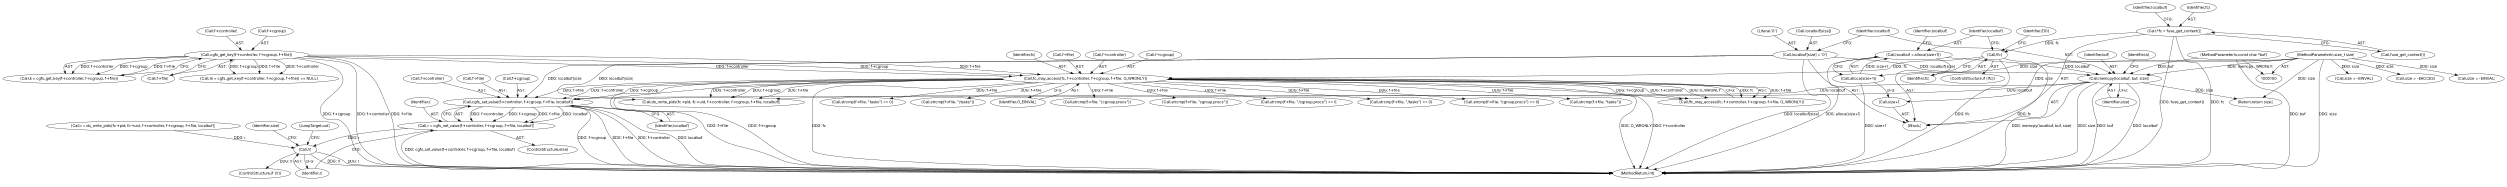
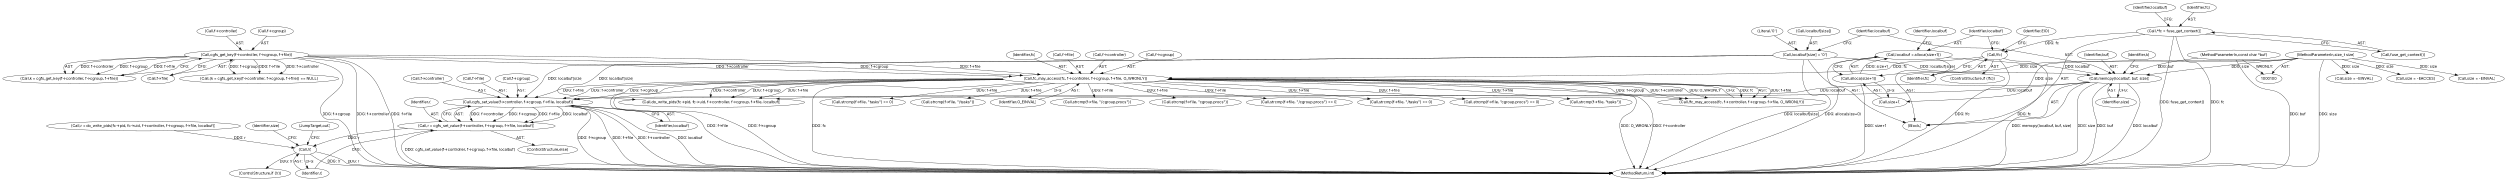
(2240, 67) -> (2240, 67)
(2256, 102) -> none
(1843, 114) -> (1843, 114)
(1899, 114) -> (1872, 92)
